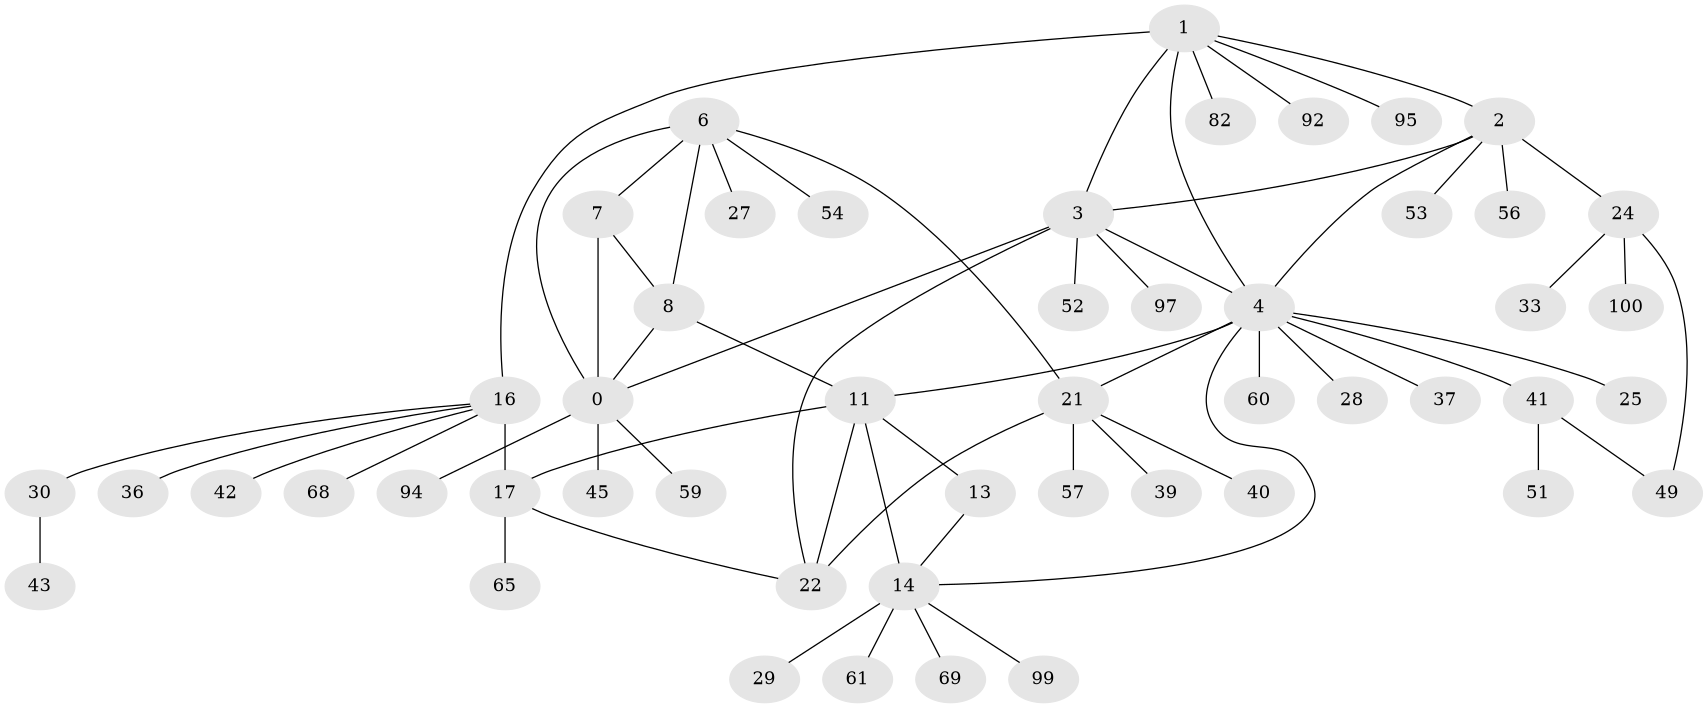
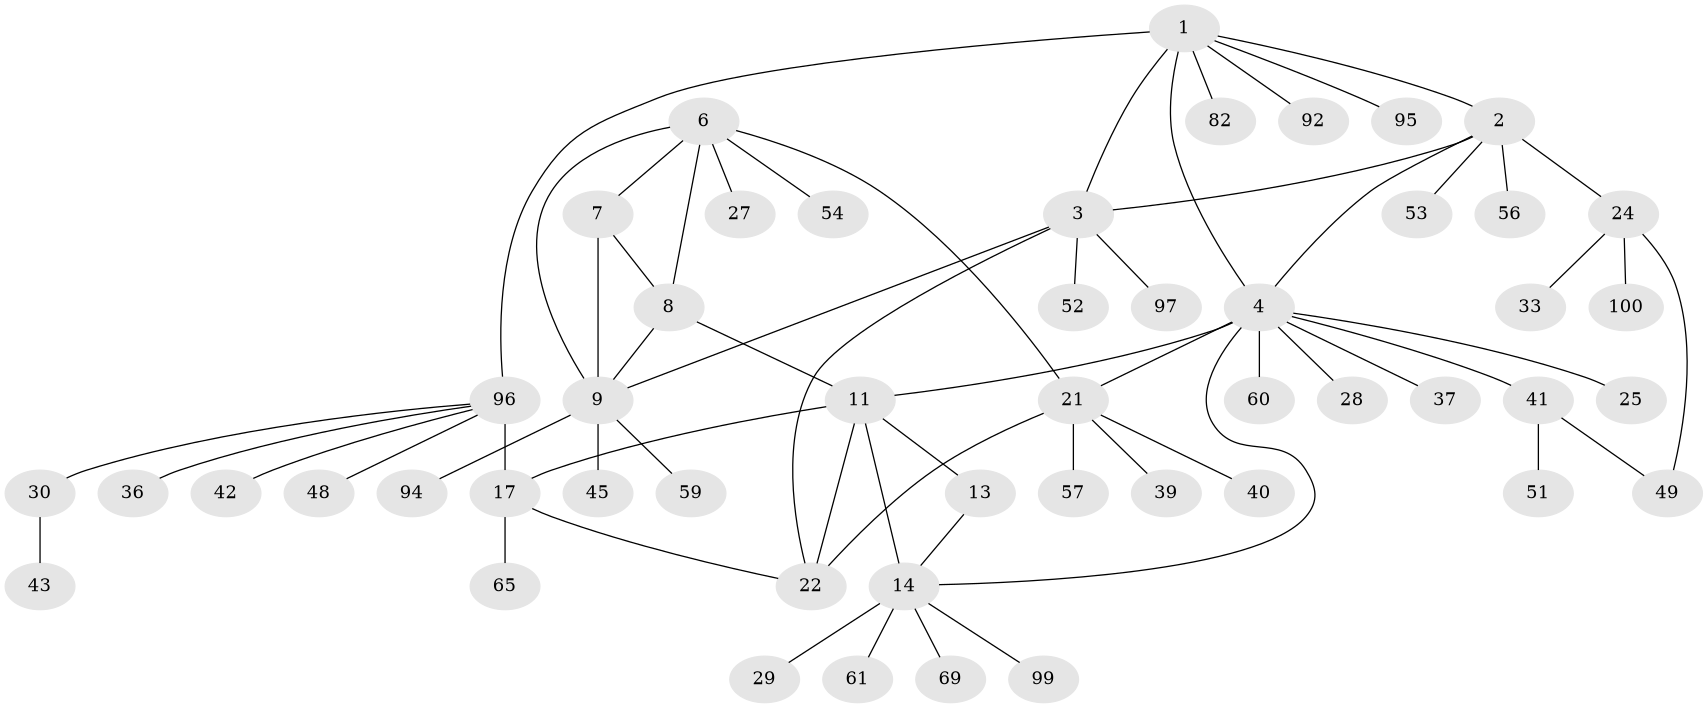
(1169, 261) -> none
(505, 400) -> (505, 400)
(598, 400) -> (598, 400)
(319, 493) -> (319, 493)
